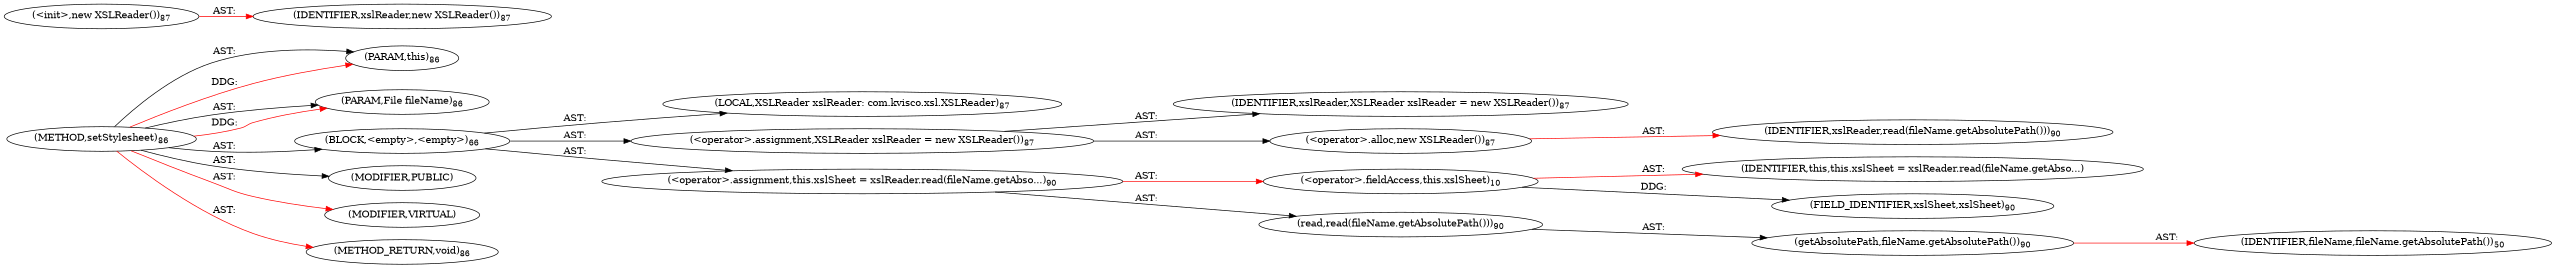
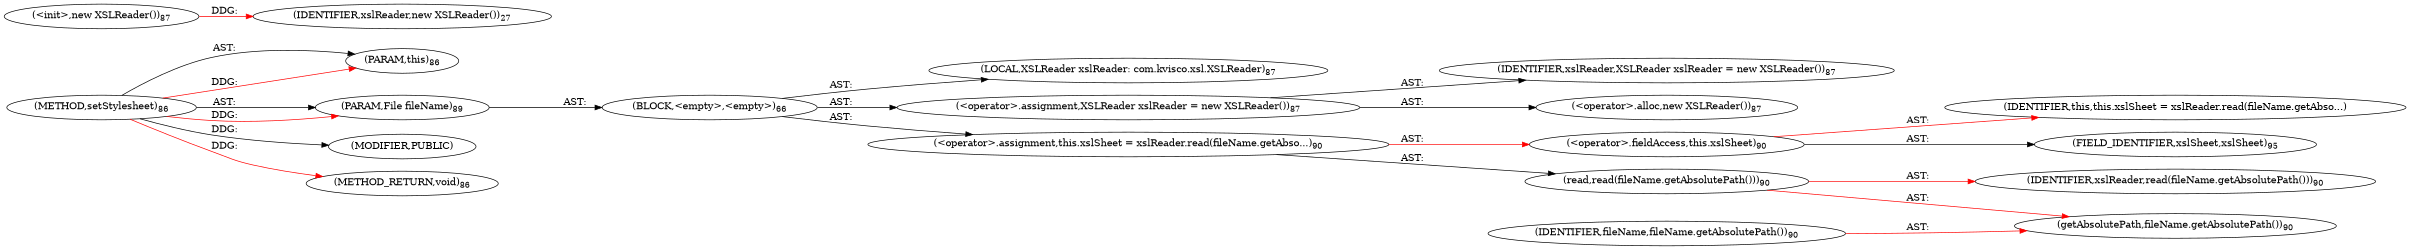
(226, 11) -> (226, 11)
(506, 15) -> (506, 15)
(458, 101) -> (458, 106)
(1621, 137) -> (1888, 181)
(242, 152) -> (542, 108)
(226, 161) -> (226, 130)
(1496, 180) -> (1762, 143)
(1655, 187) -> (1920, 139)
(2010, 205) -> (2273, 143)
(226, 211) -> (226, 146)
(402, 215) -> none
(1646, 233) -> (1915, 203)
(2500, 242) -> (1793, 232)
(2130, 243) -> (1933, 233)
